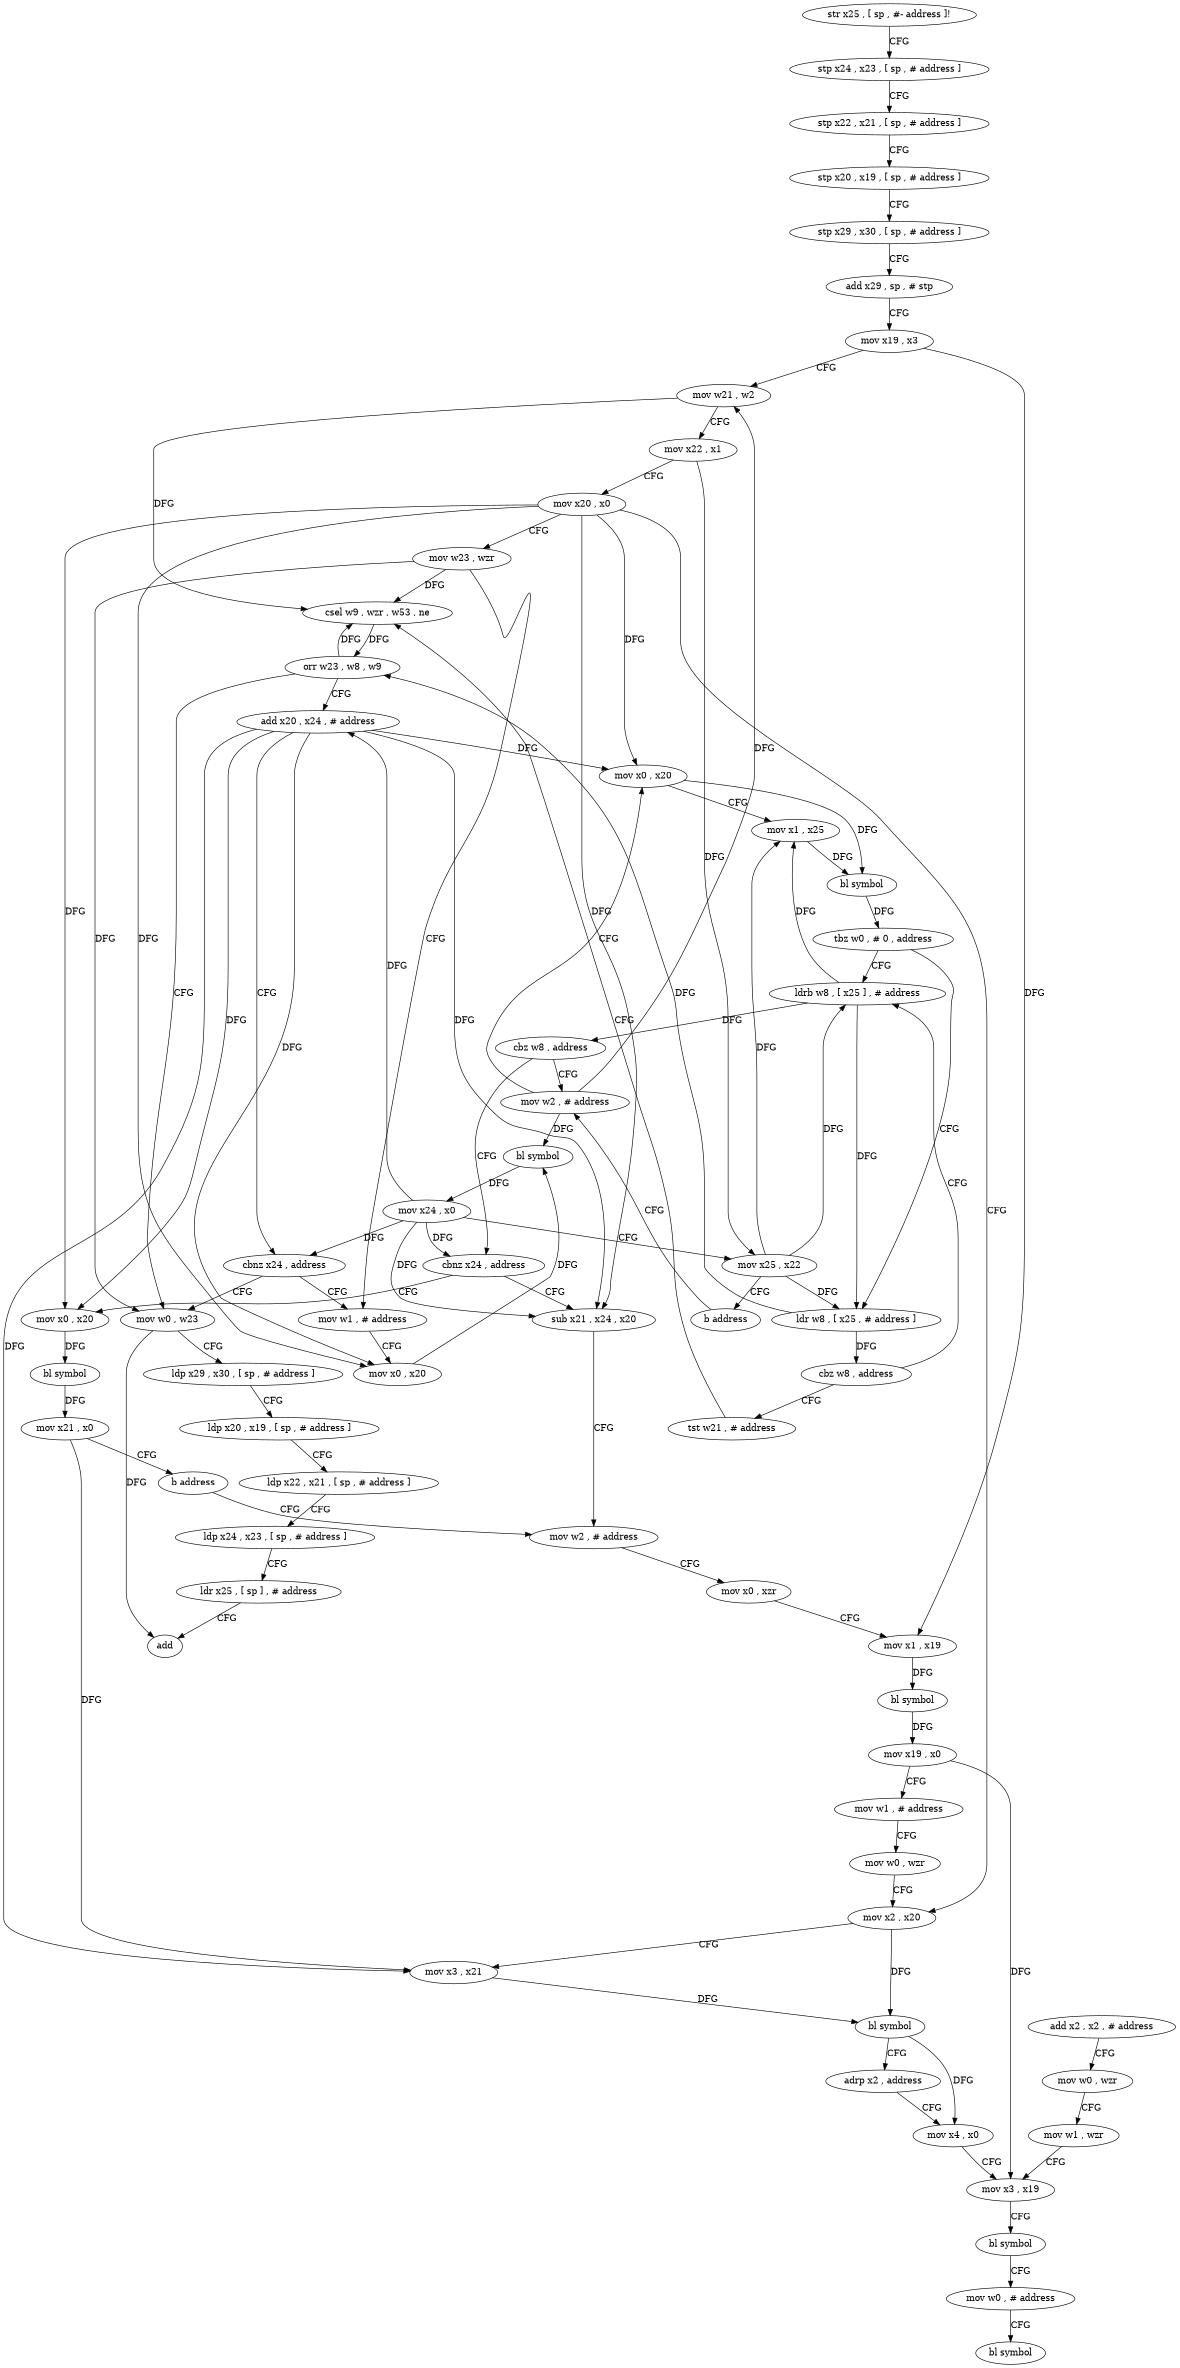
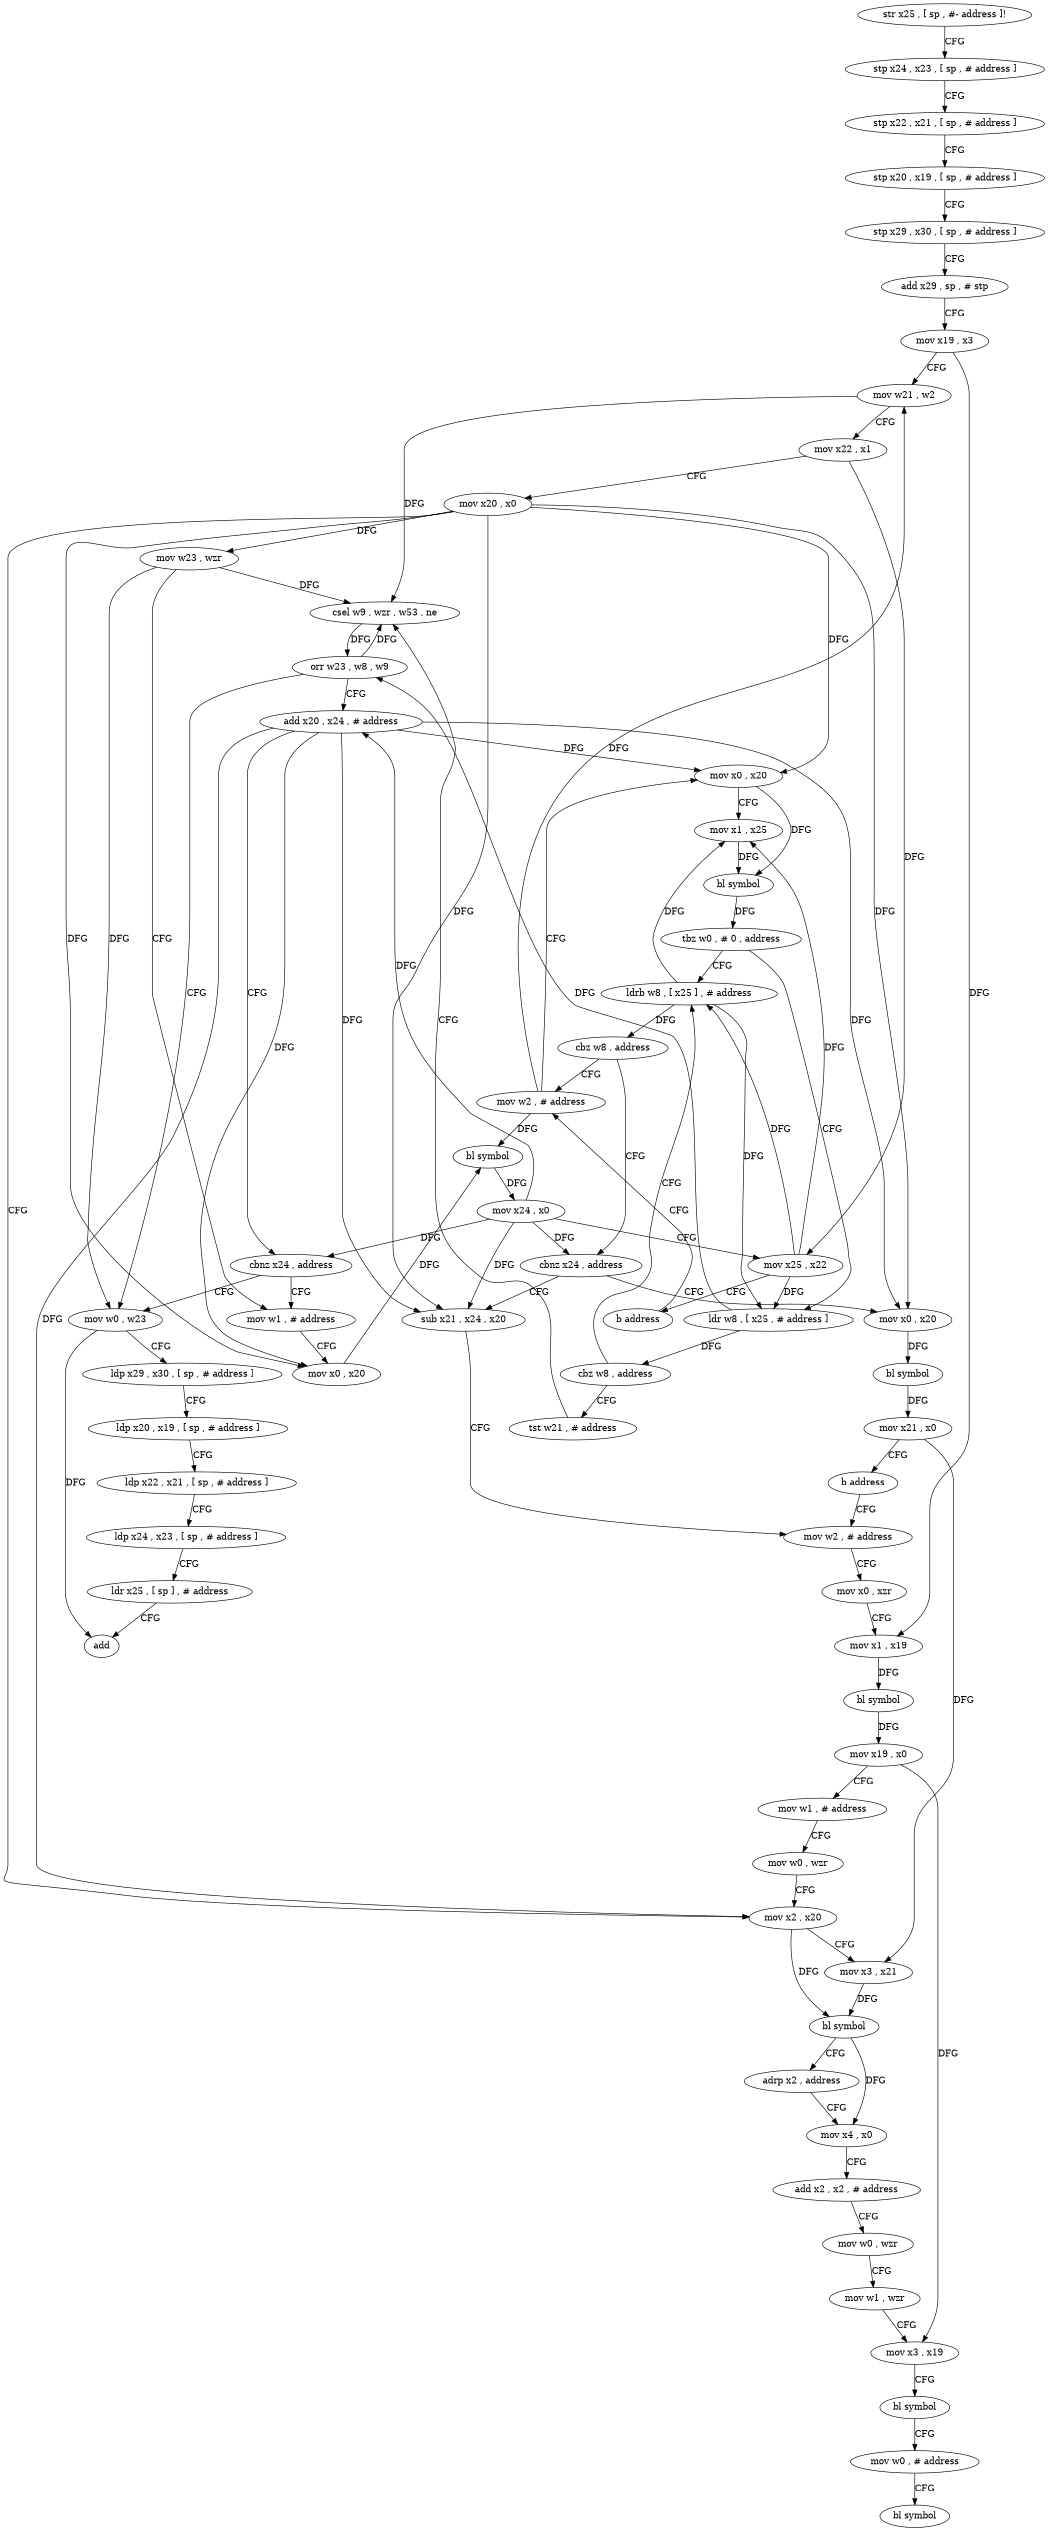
(539, 532) -> (367, 532)
(4, 1475) -> (37, 1610)
(976, 2162) -> (847, 2160)
